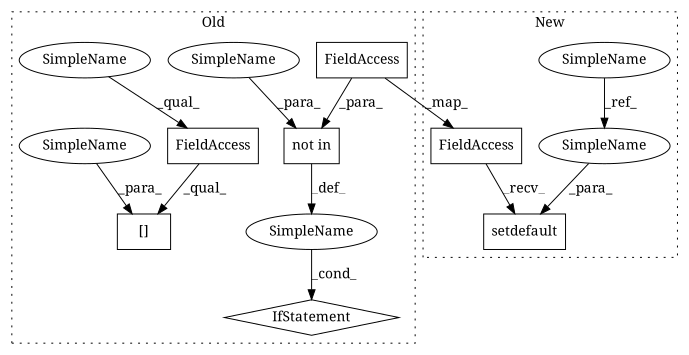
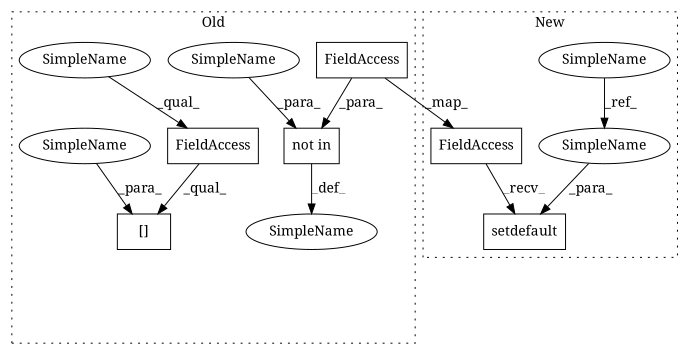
(312, 318) -> none
